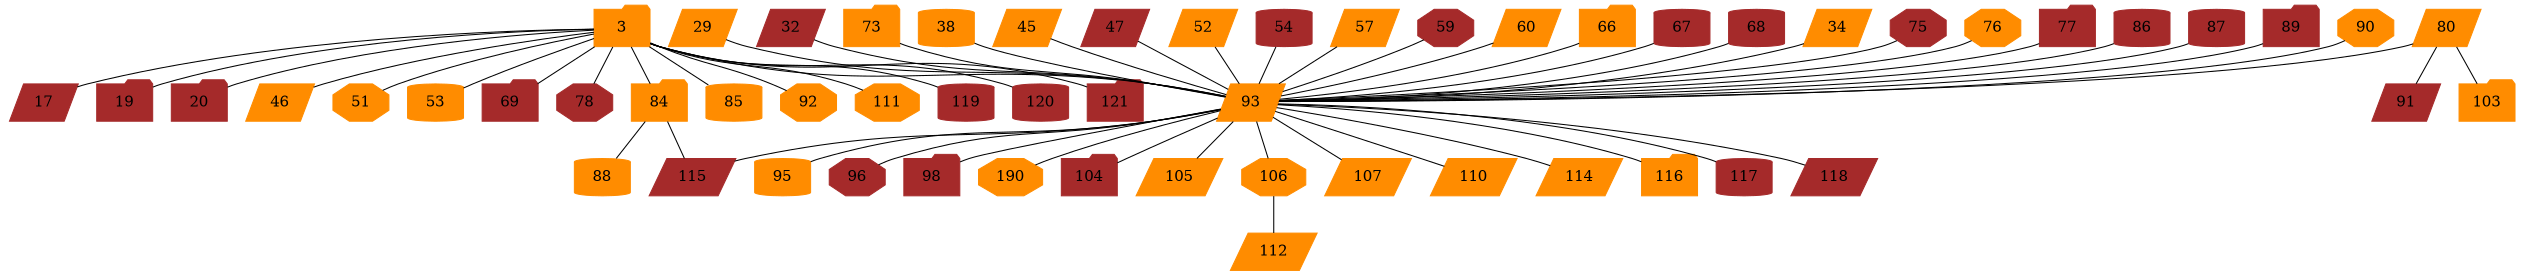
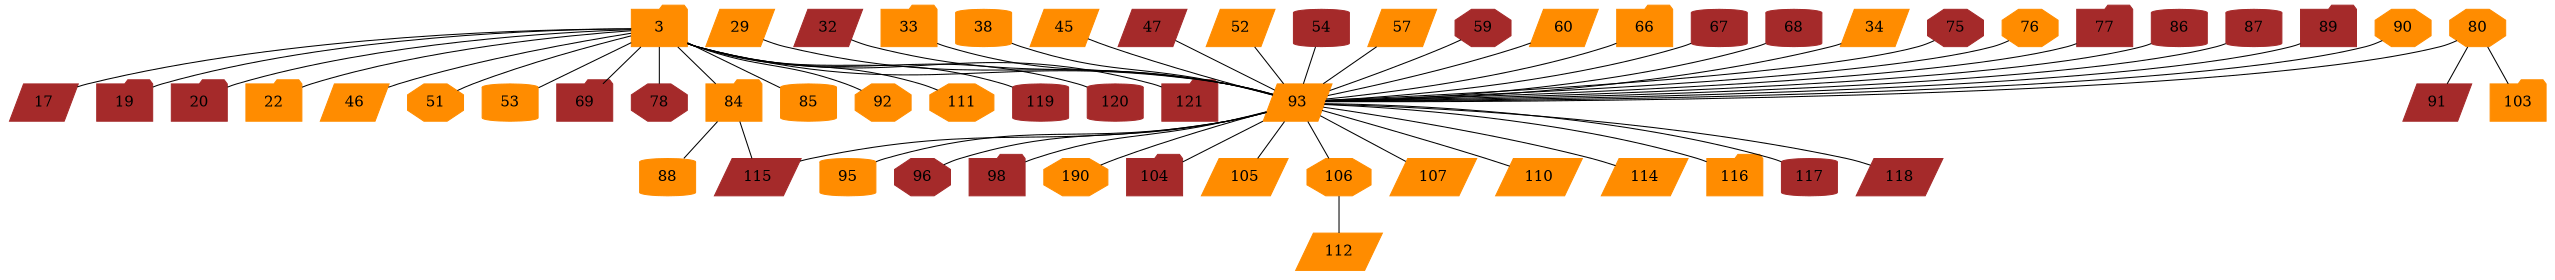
(872, 28) -> (909, 28)
(2447, 28) -> (2478, 28)
none -> (274, 103)
